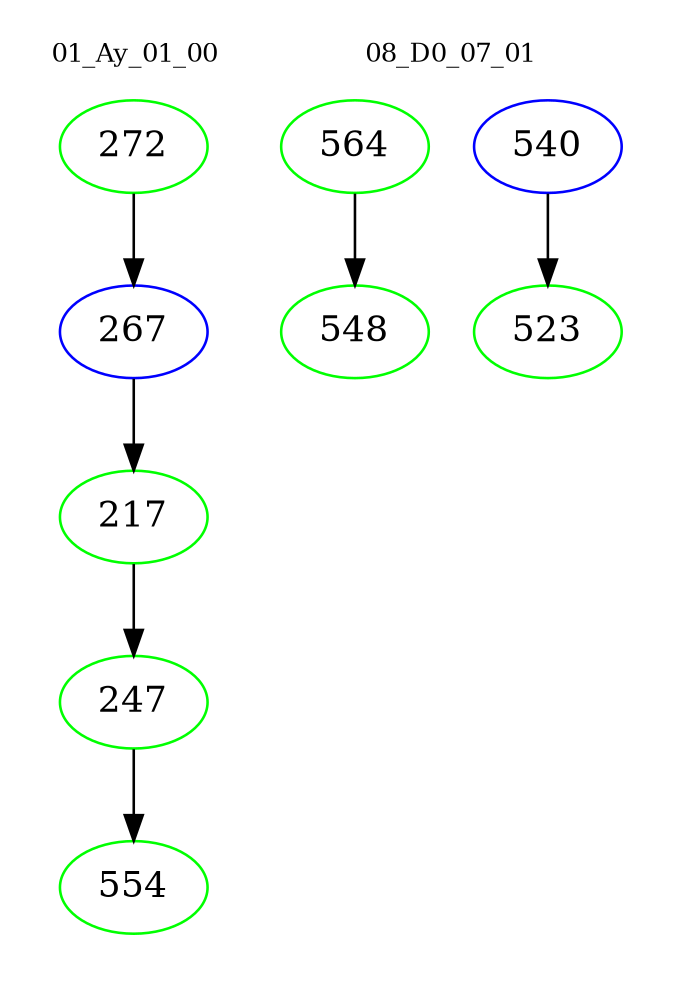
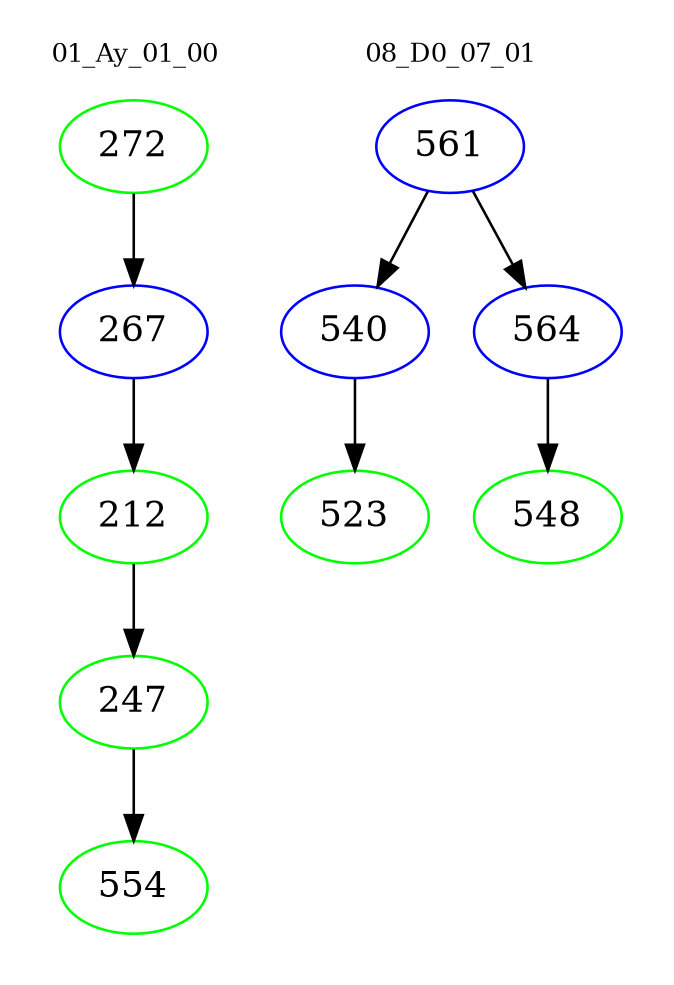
(355, 147) -> (548, 332)
none -> (450, 147)
(134, 517) -> (134, 517)
